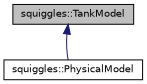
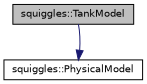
(67, 47) -> (80, 37)
